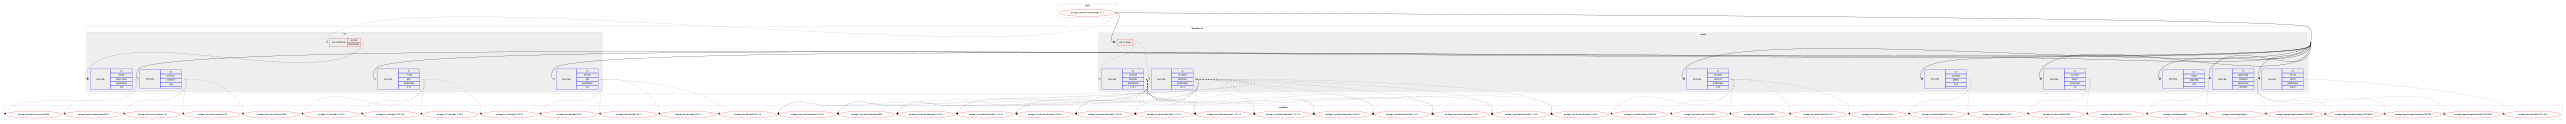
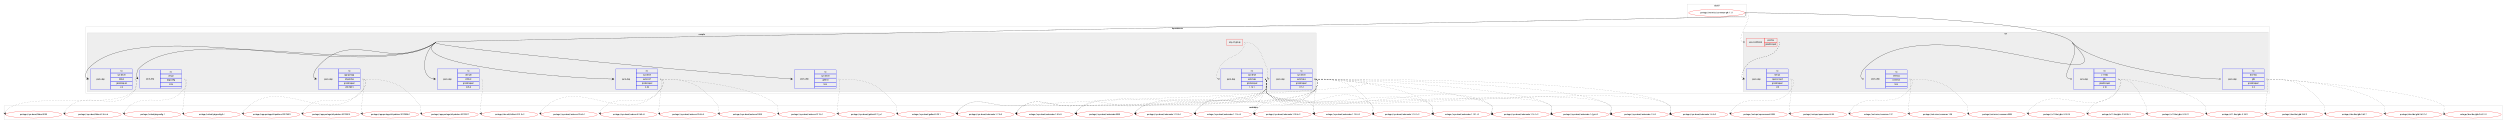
(1116, 25) -> none
(807, 115) -> none
